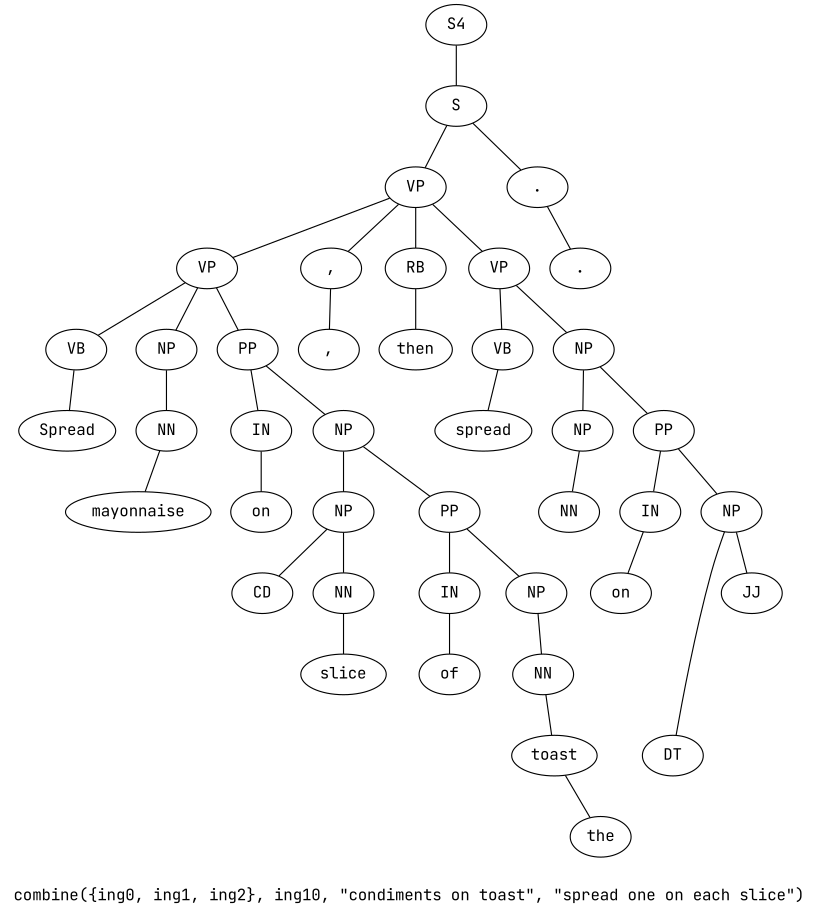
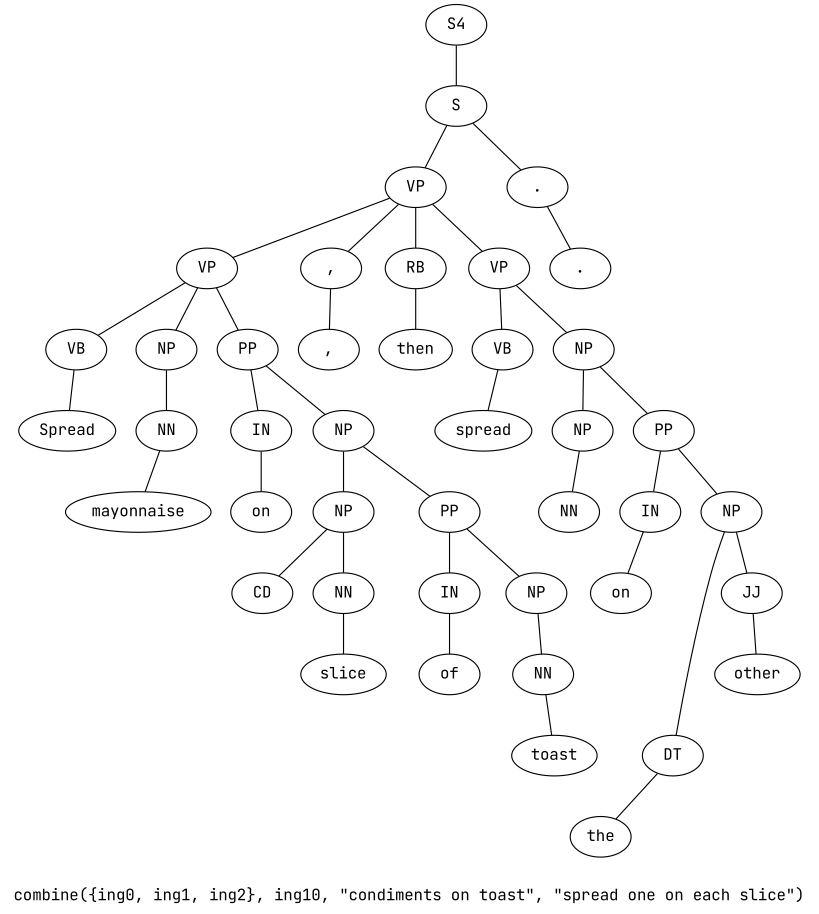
none -> (757, 674)
(578, 797) -> (637, 796)
